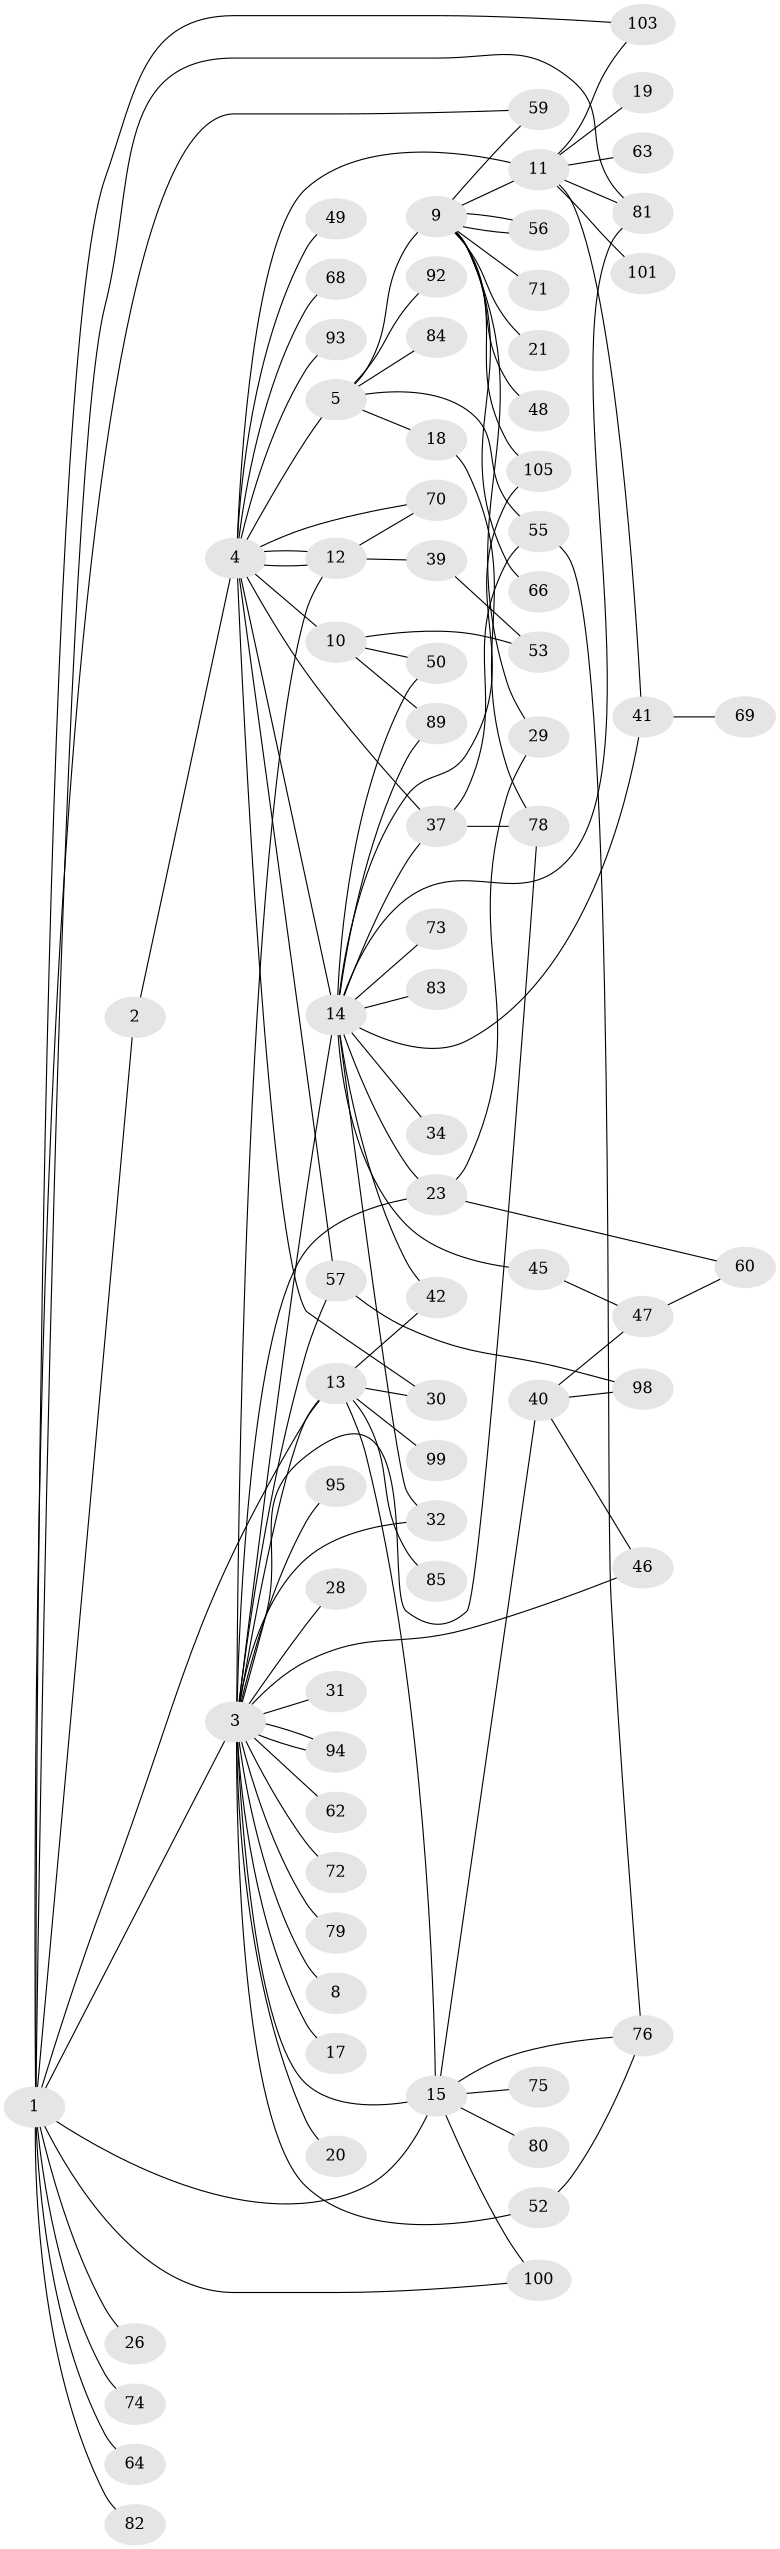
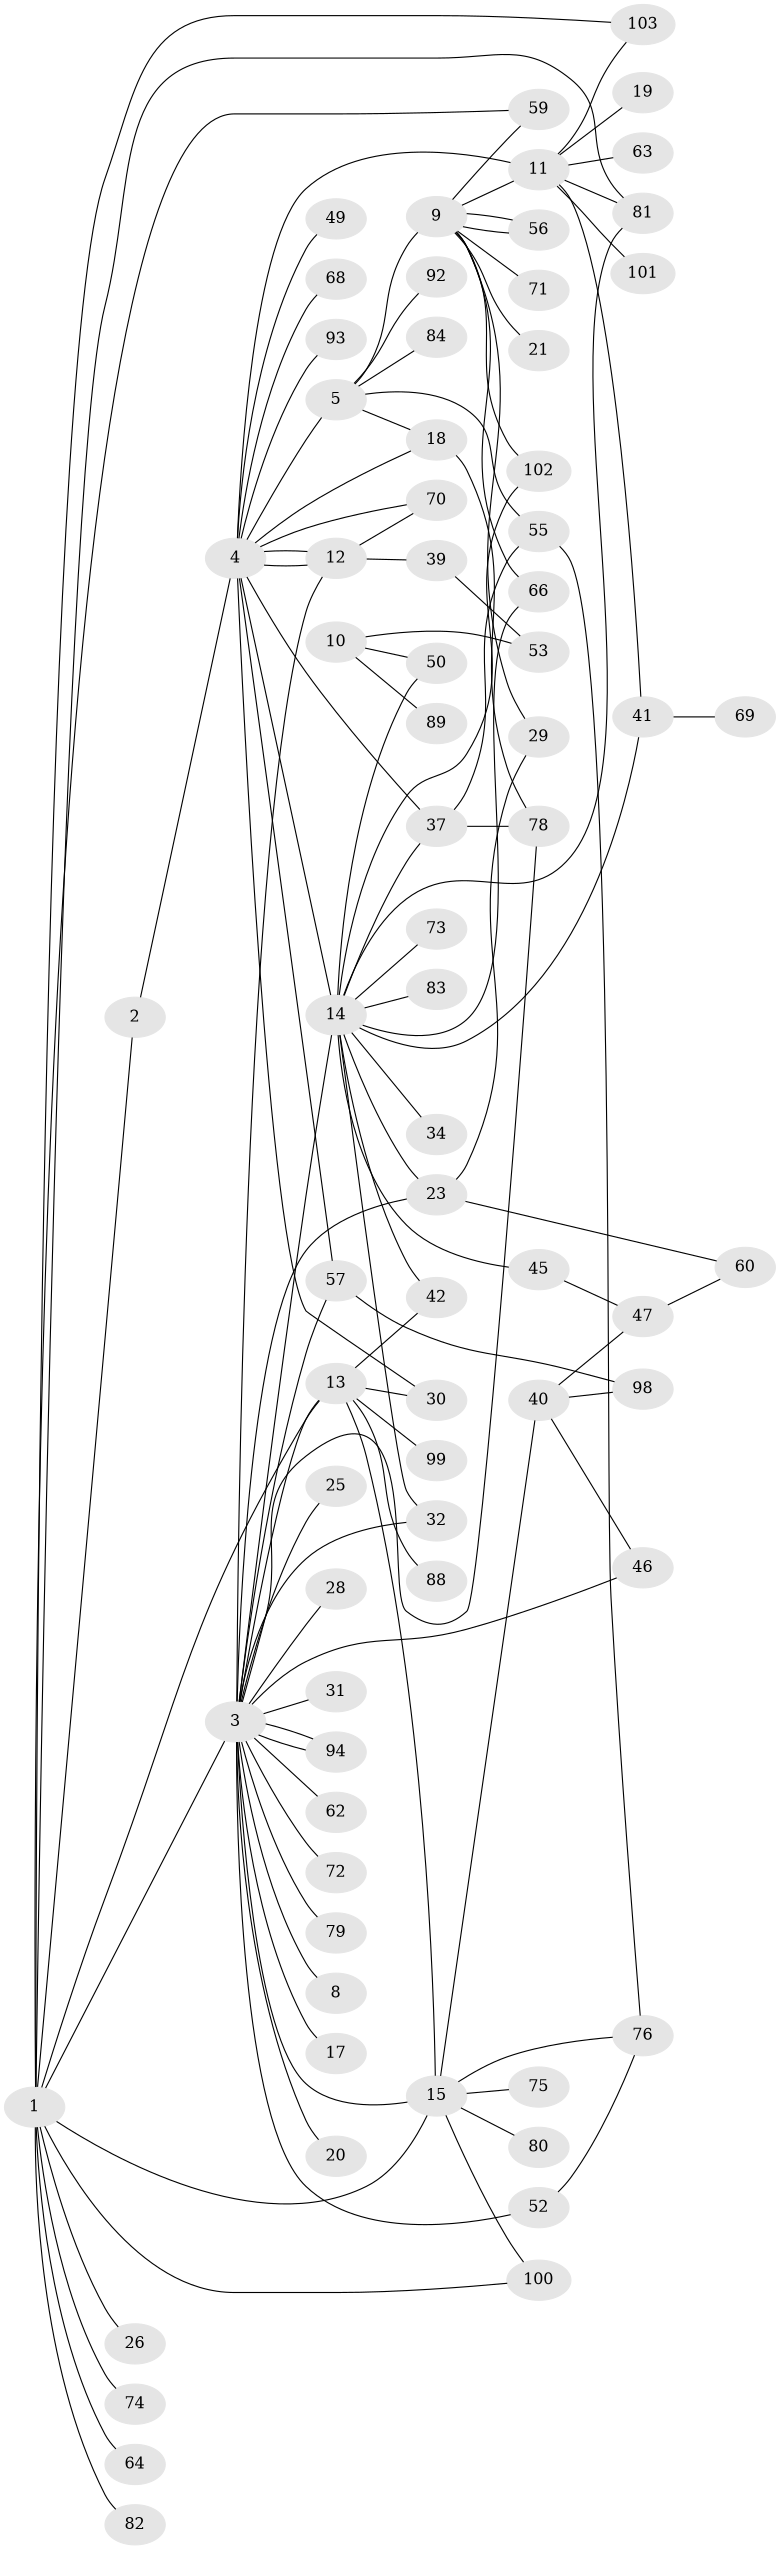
(539, 411) -> none
(539, 471) -> (539, 471)
(286, 600) -> (330, 492)
(377, 831) -> (498, 895)
(336, 1486) -> (336, 1486)
(437, 1581) -> (437, 1581)
